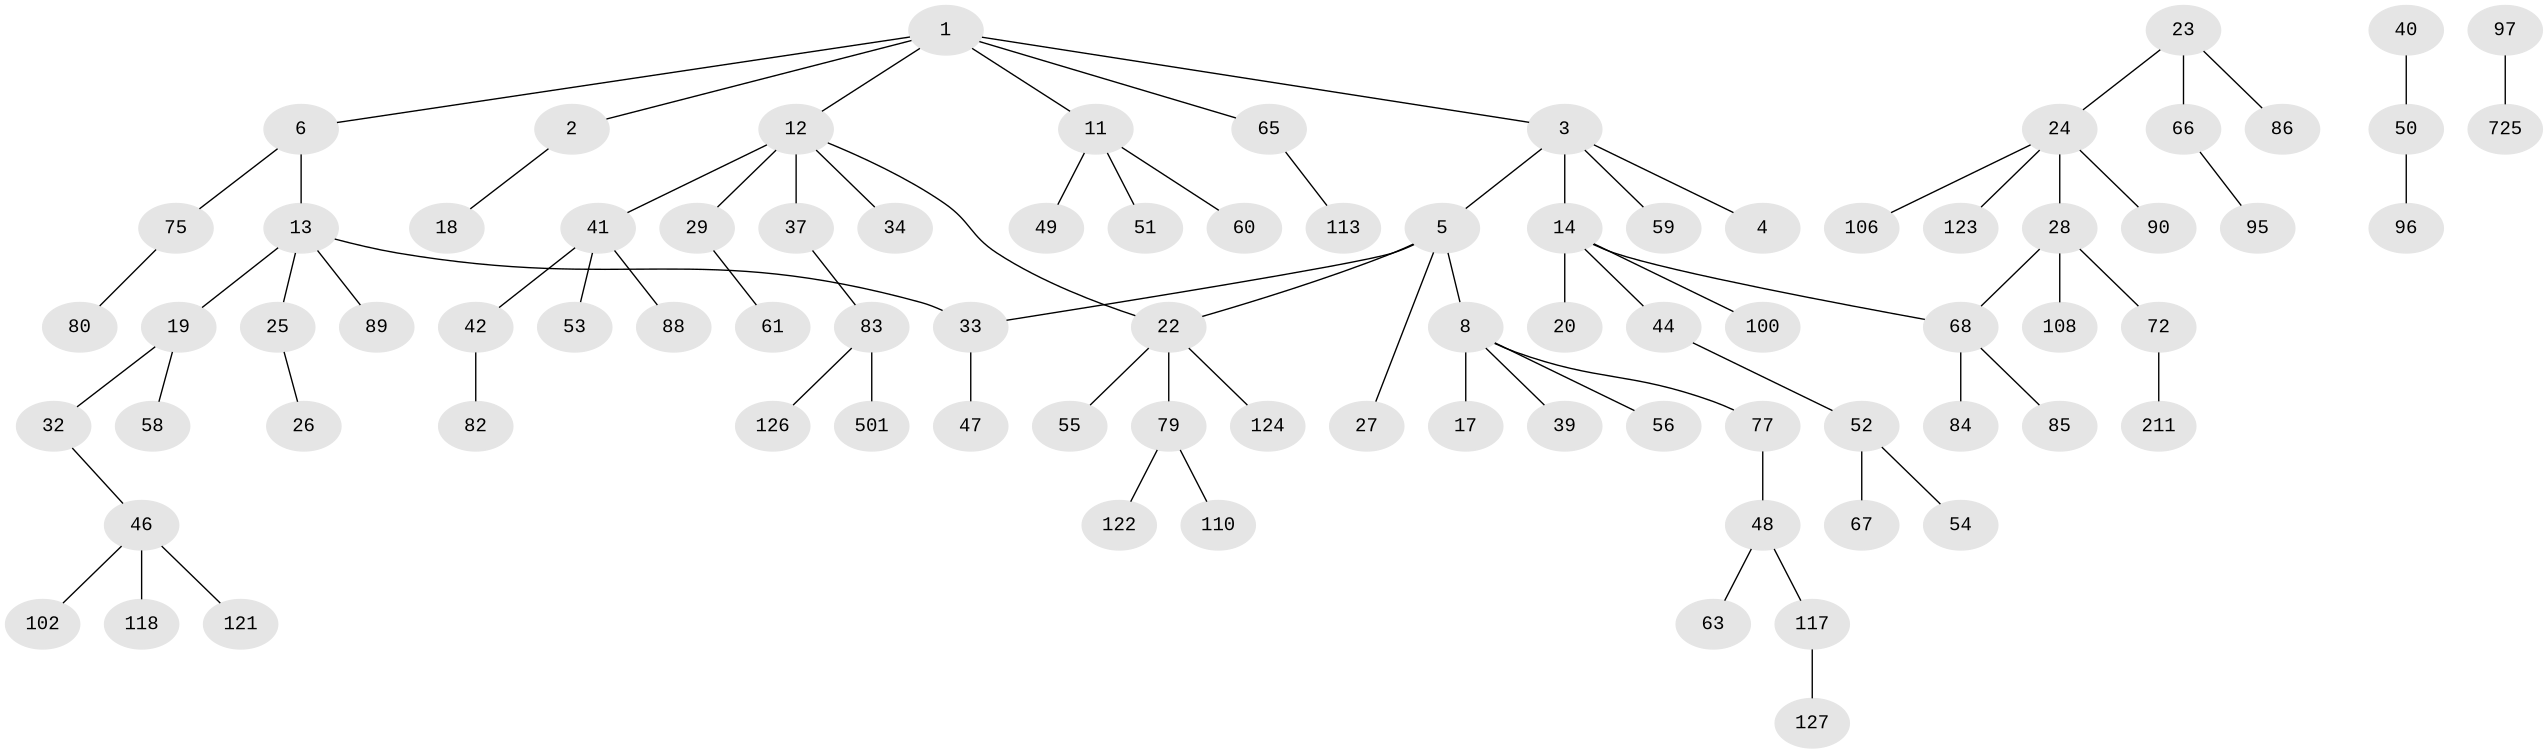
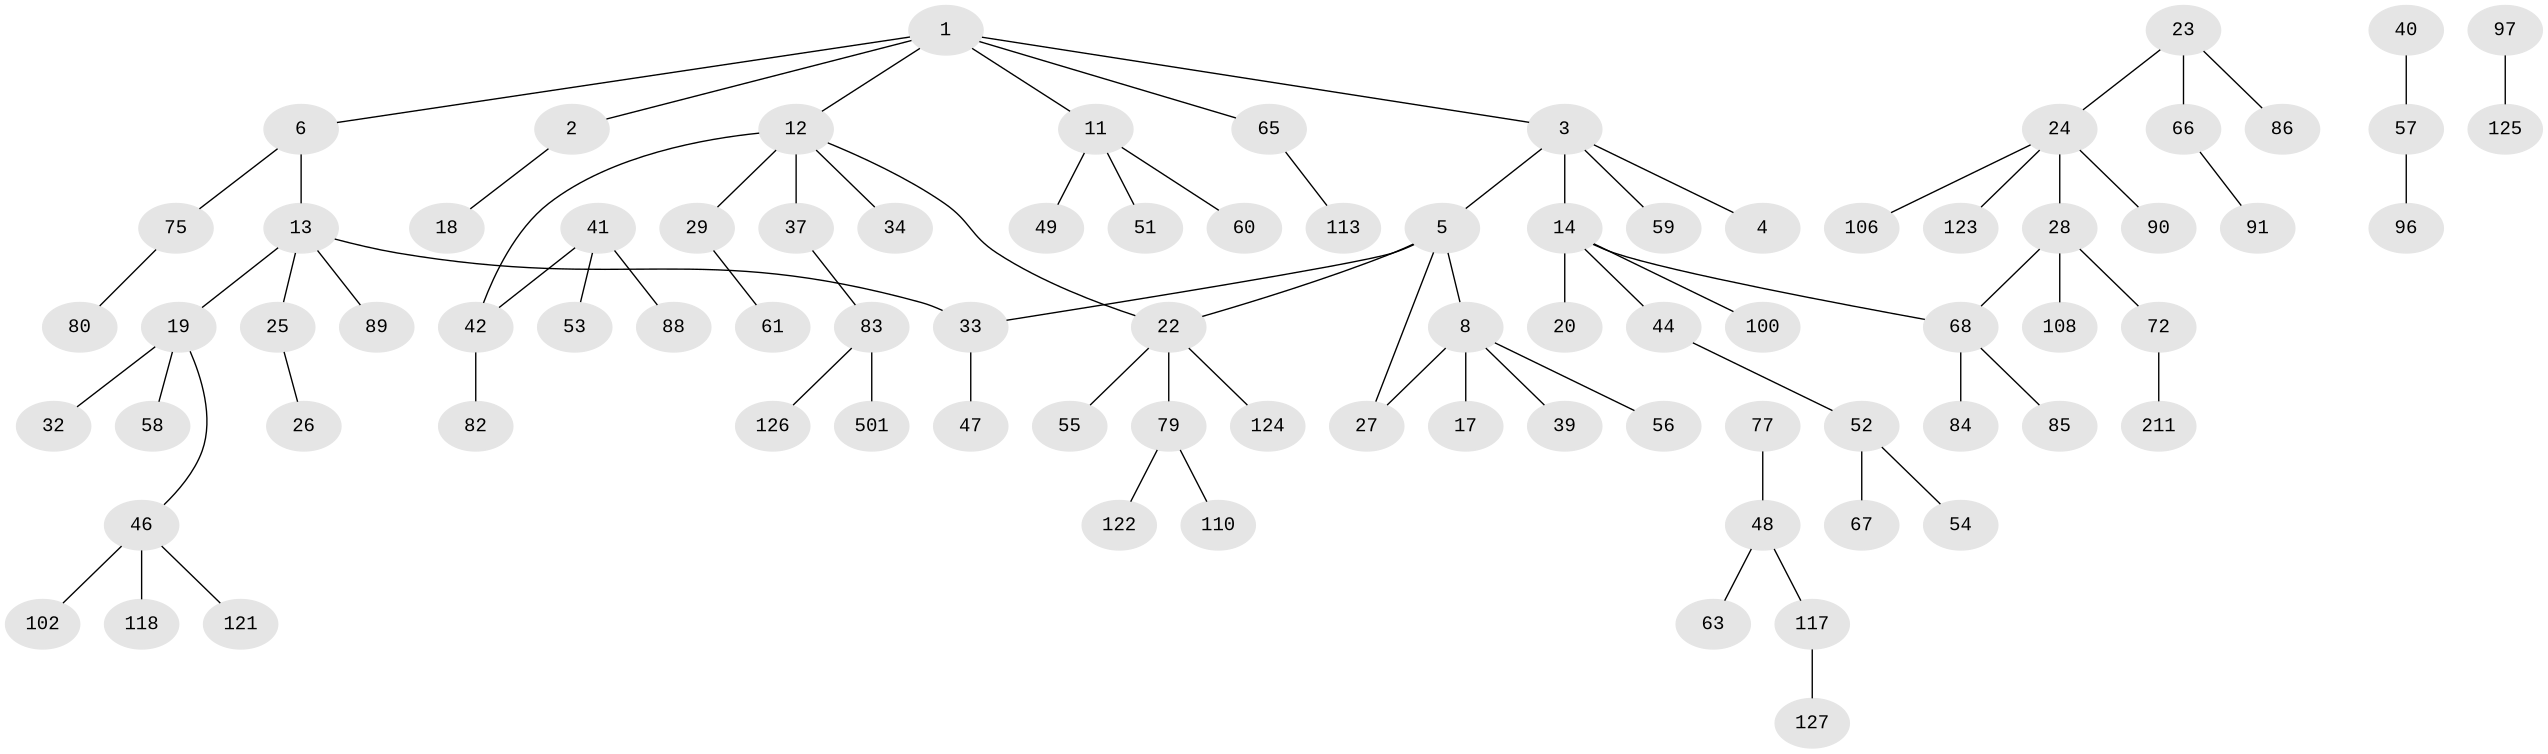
(2406, 129) -> (2406, 129)
(2505, 129) -> (2505, 129)
(697, 179) -> (593, 177)
(2258, 228) -> (2258, 228)
(1614, 377) -> (1416, 377)
(98, 476) -> (206, 433)
